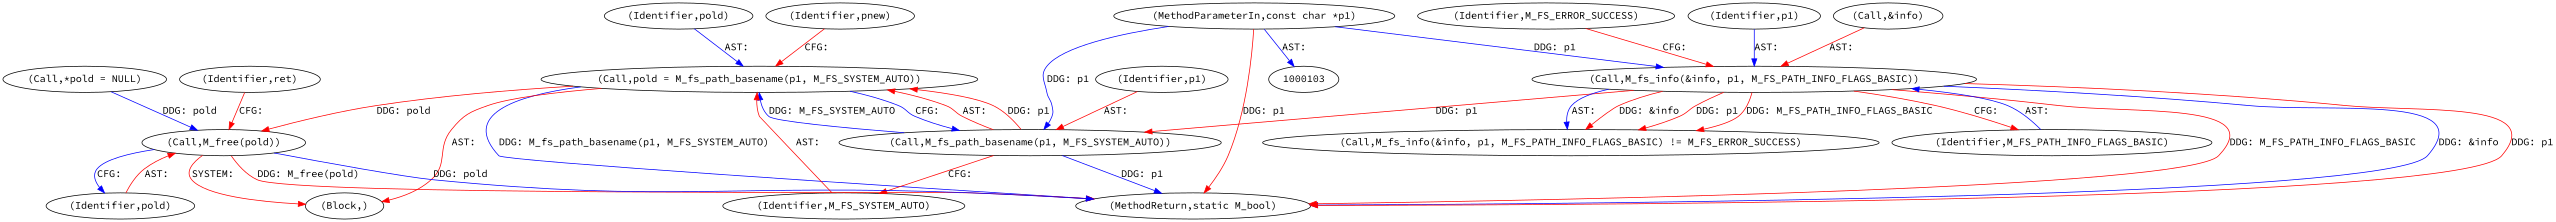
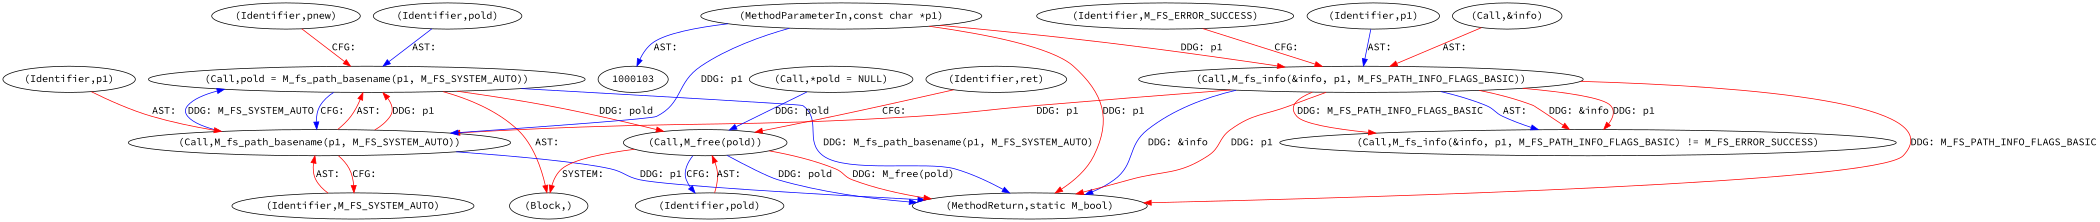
(1496, 47) -> (1109, 43)
(2052, 143) -> none
(790, 149) -> (316, 180)
